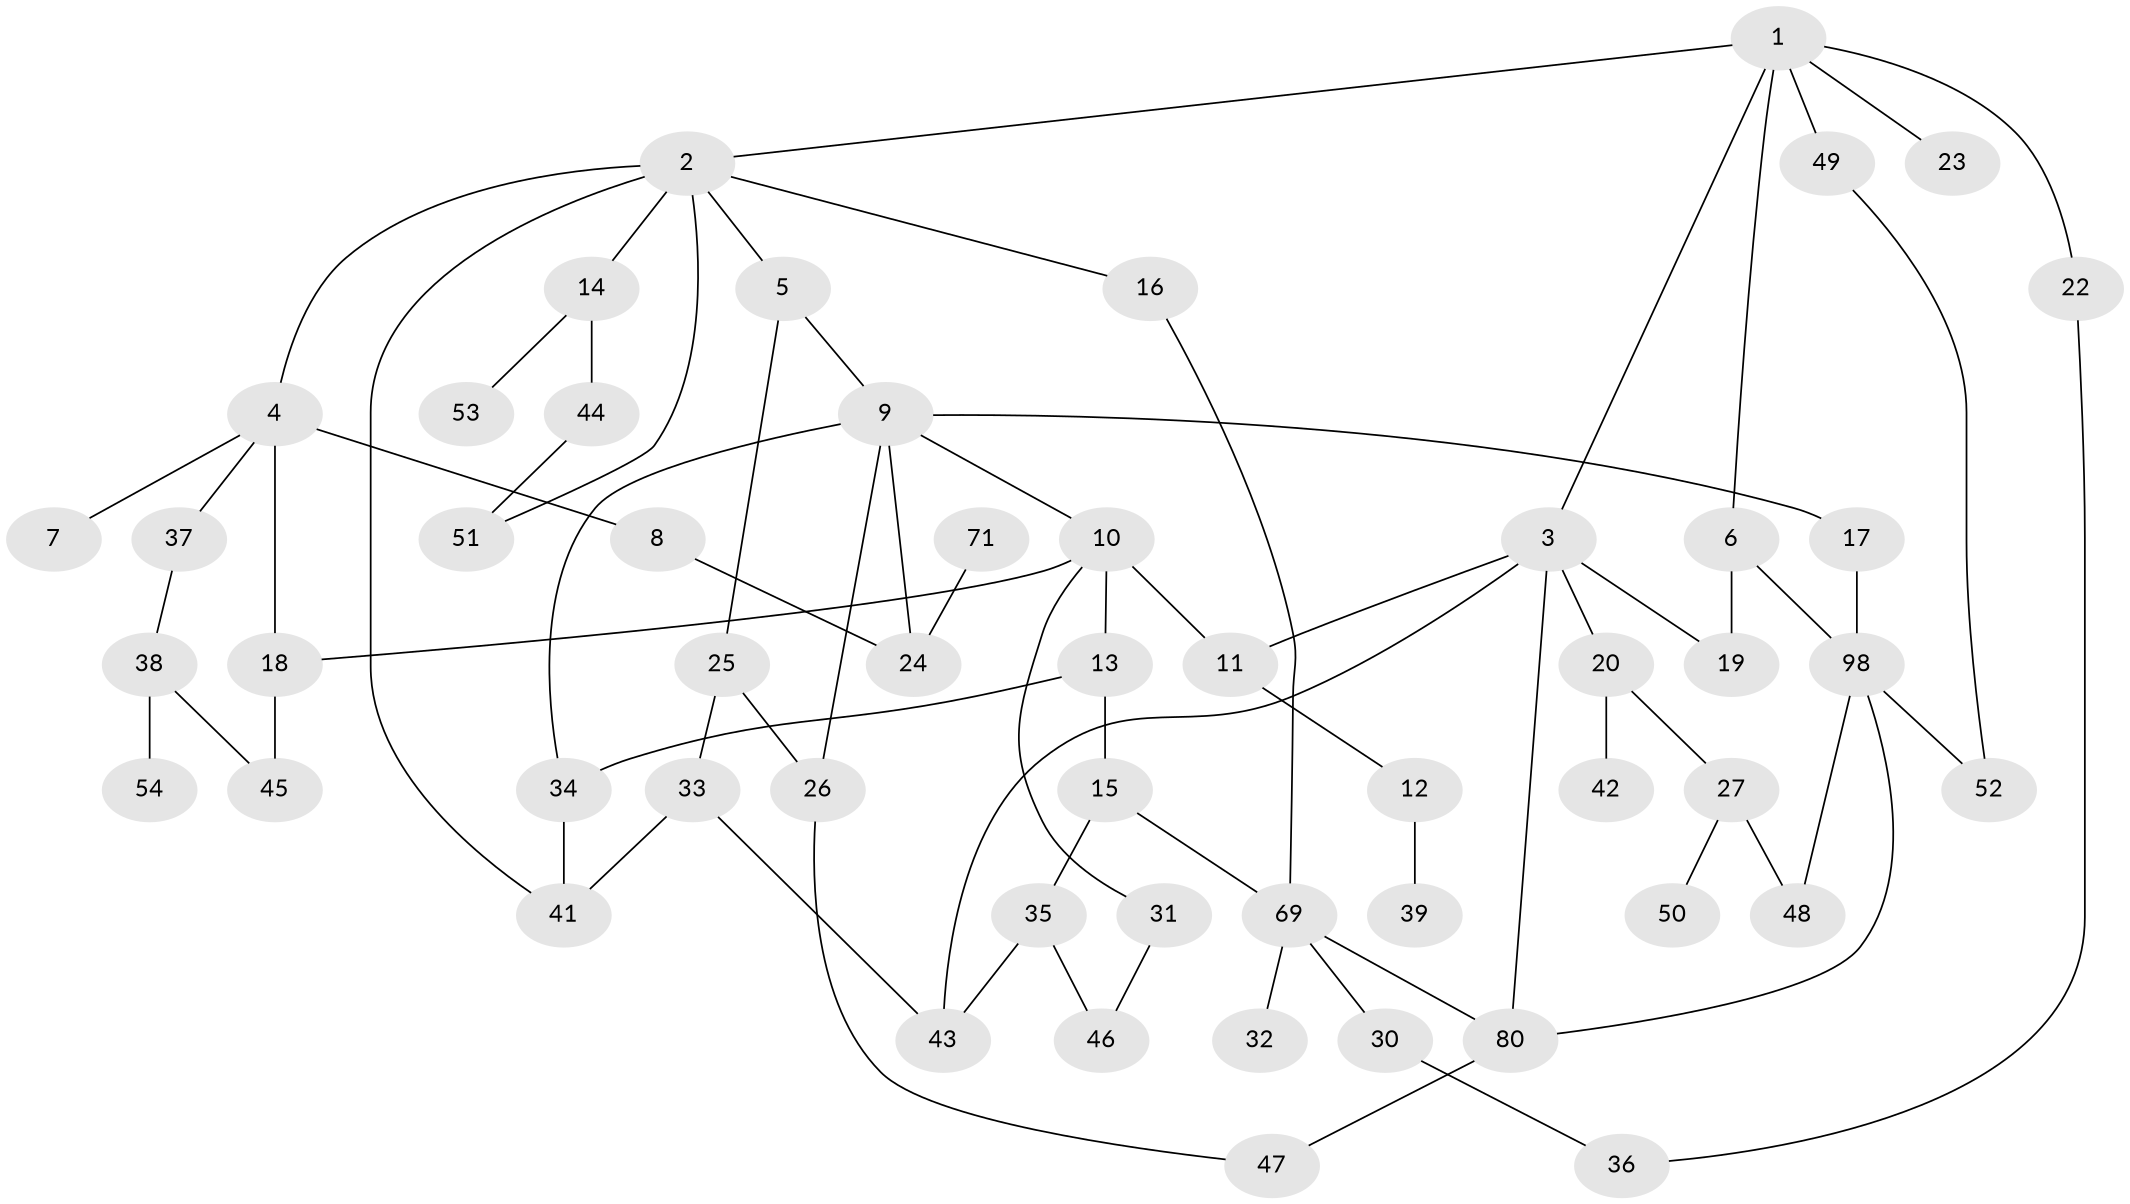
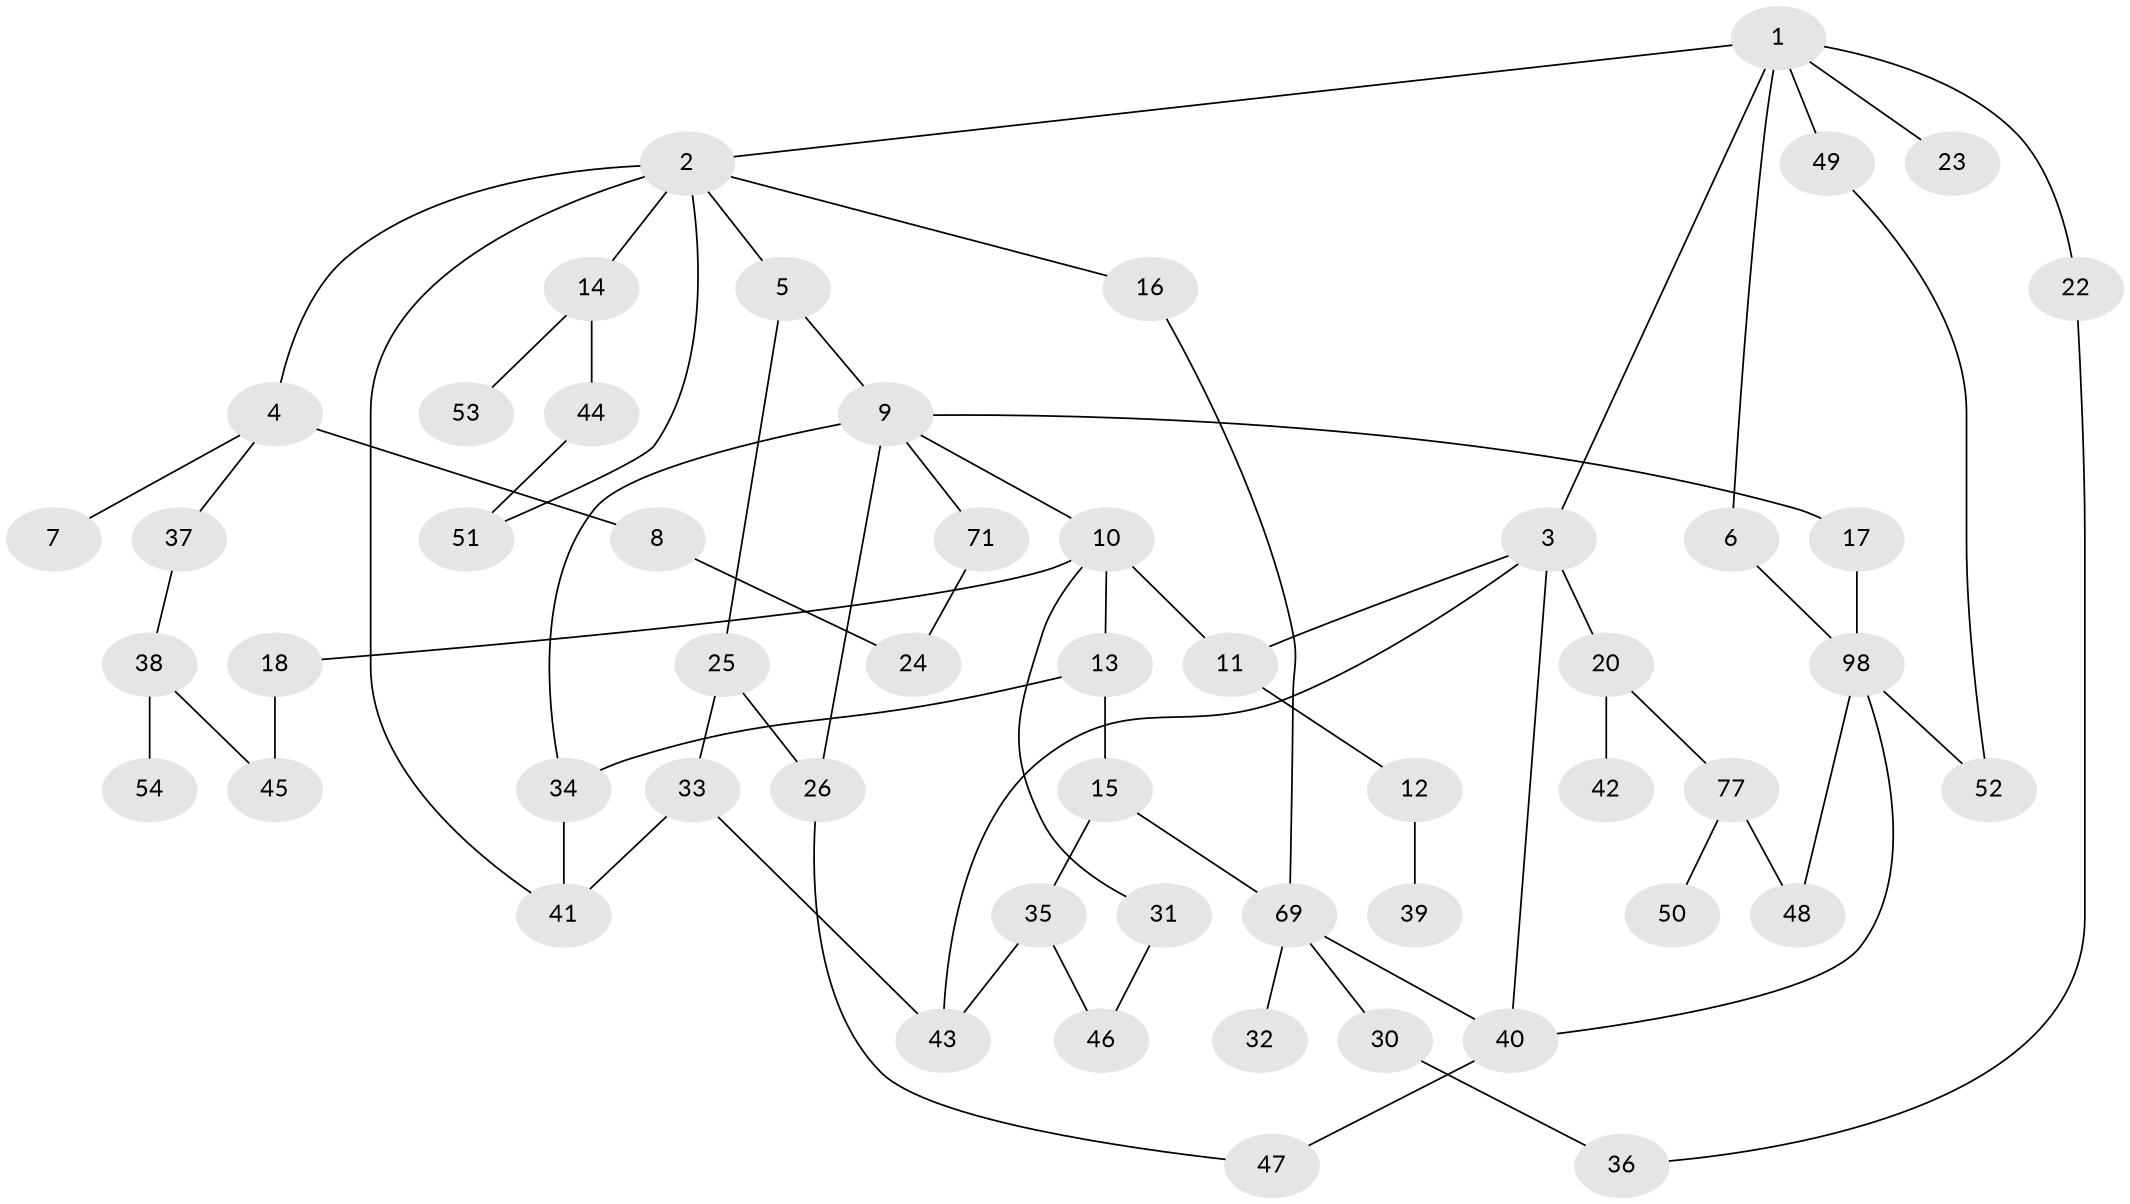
(275, 539) -> none
(900, 539) -> (934, 477)
(1732, 665) -> none
(1732, 790) -> (1732, 790)
(1511, 1041) -> (1511, 1041)
